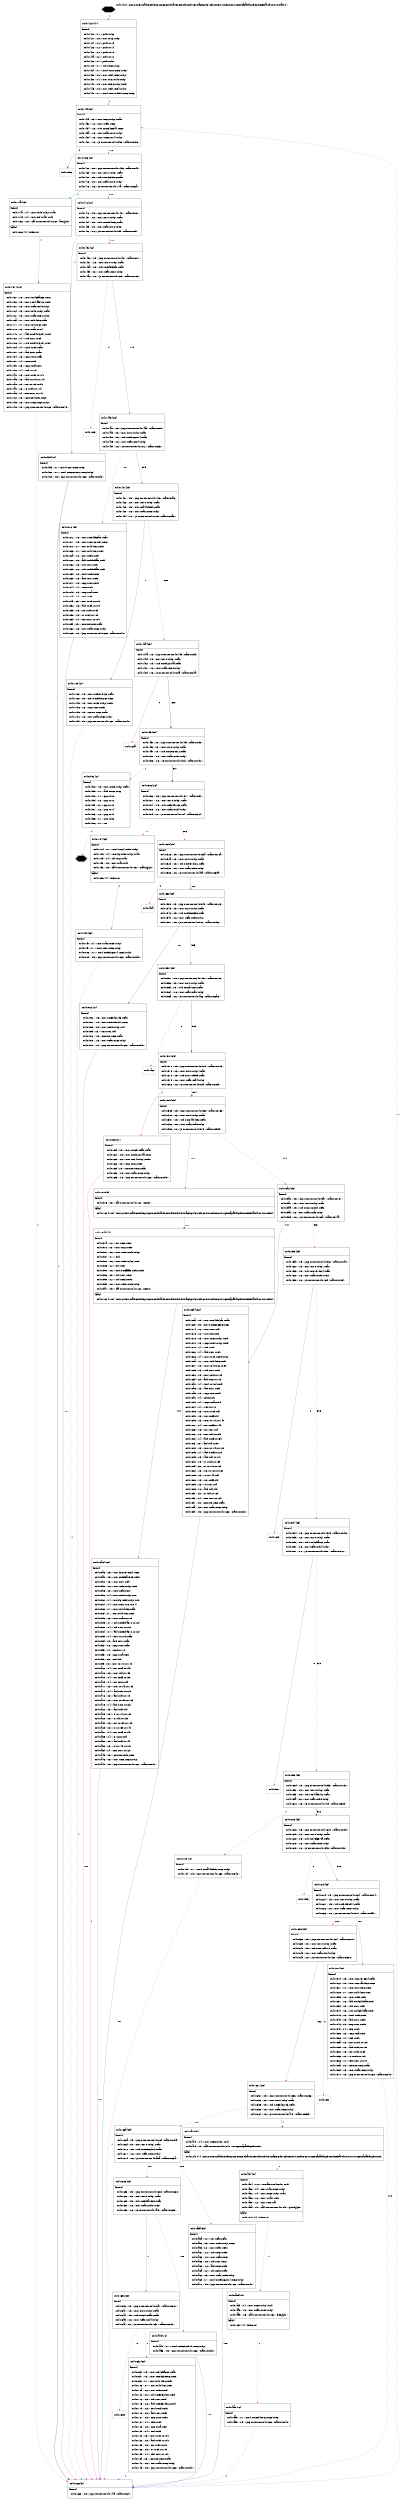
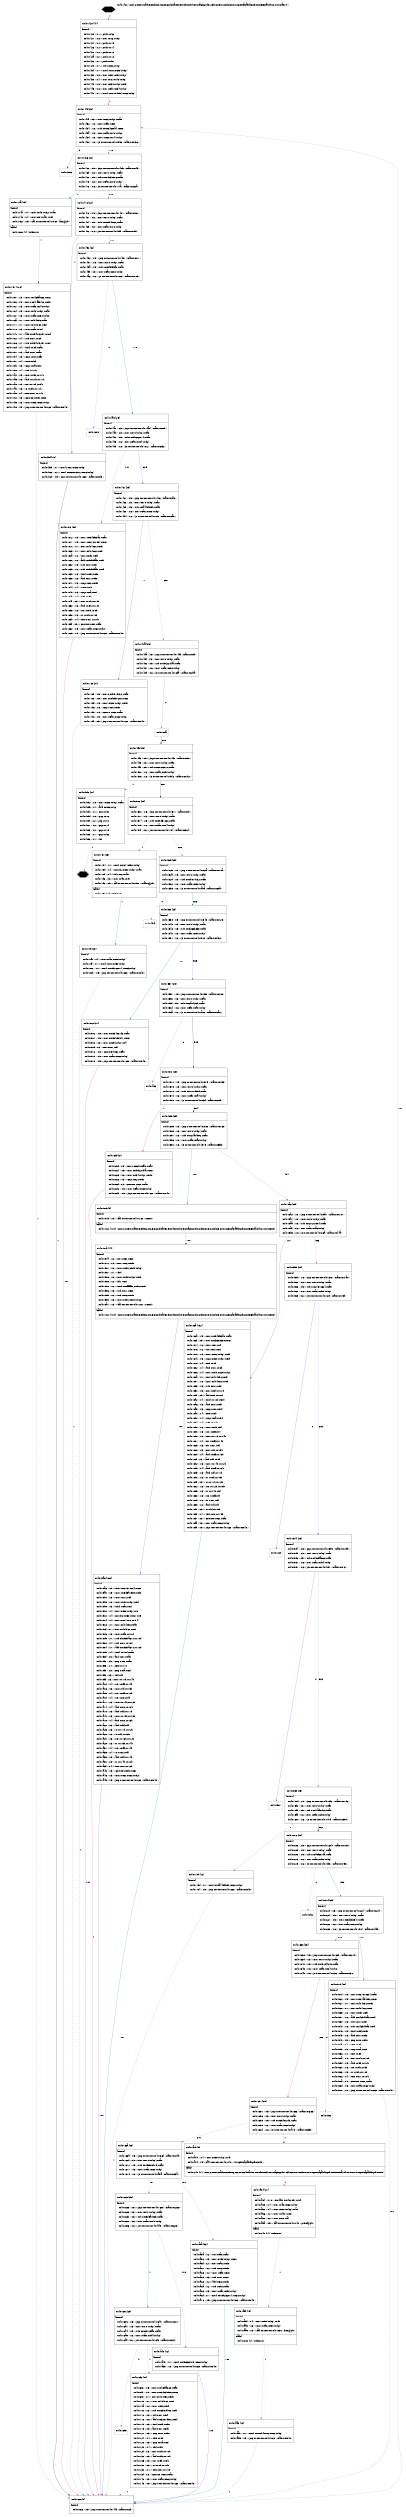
(169, 702) -> (161, 740)
